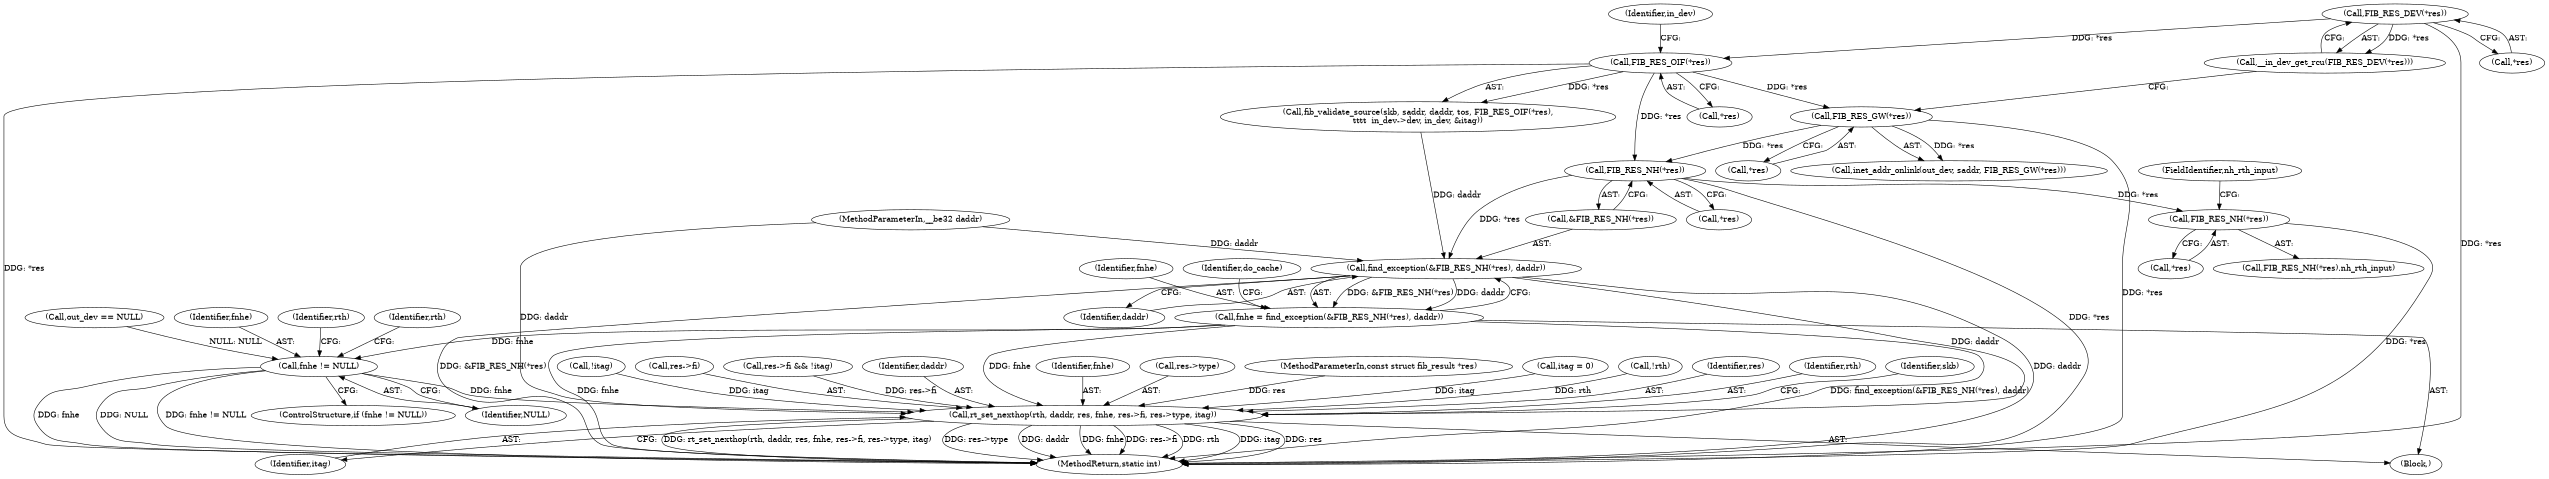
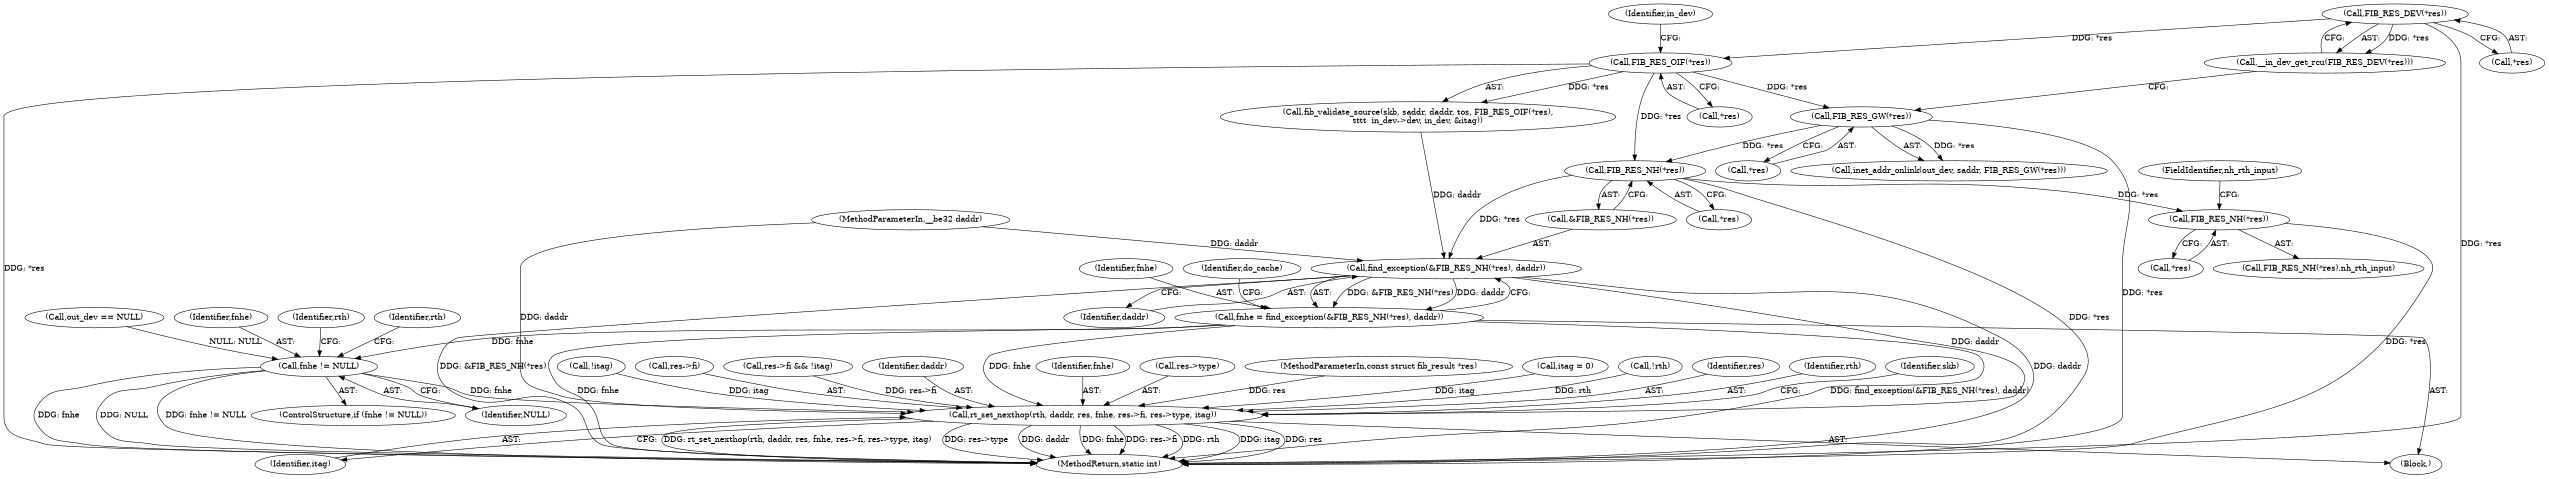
(349, 391) -> (349, 391)
